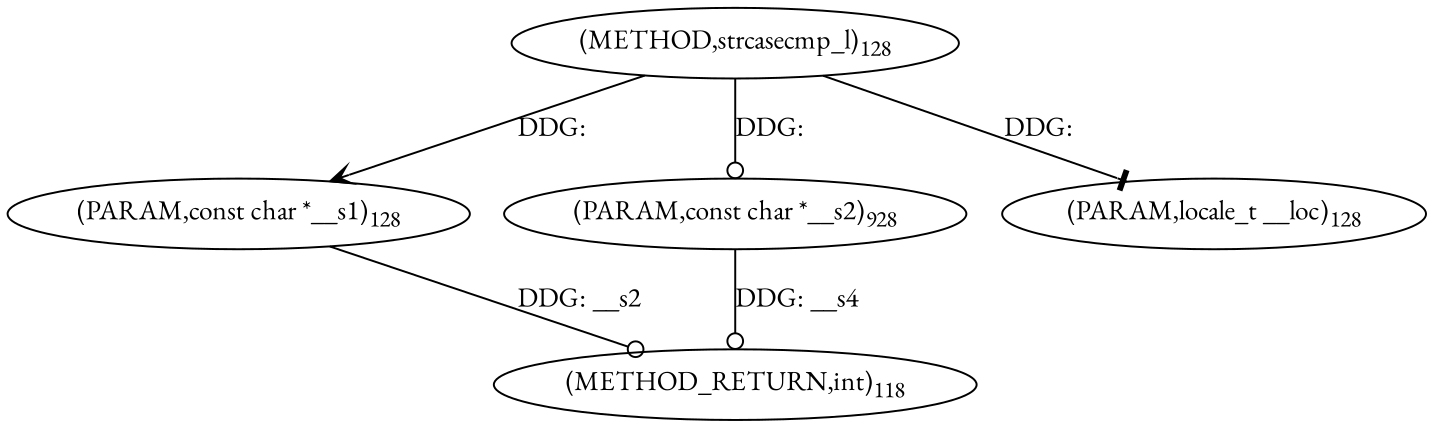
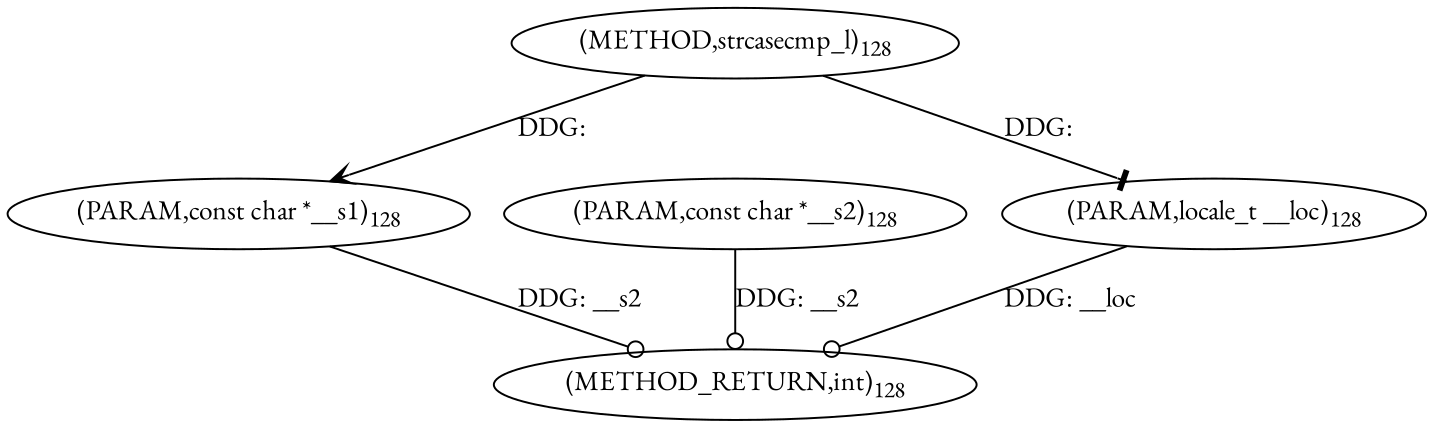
(735, 121) -> none
(881, 211) -> (881, 211)
none -> (983, 296)
(798, 299) -> (798, 299)
(889, 382) -> (889, 382)
